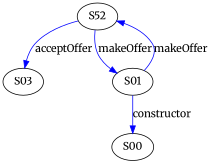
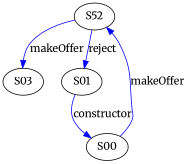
(151, 41) -> (130, 84)
(64, 49) -> (57, 49)
(125, 49) -> (102, 49)
